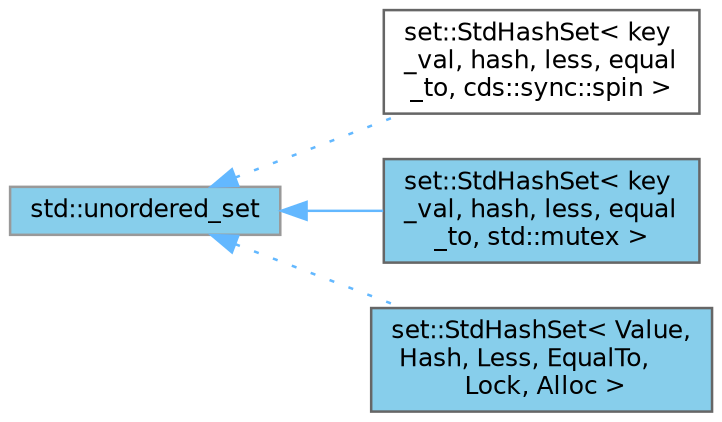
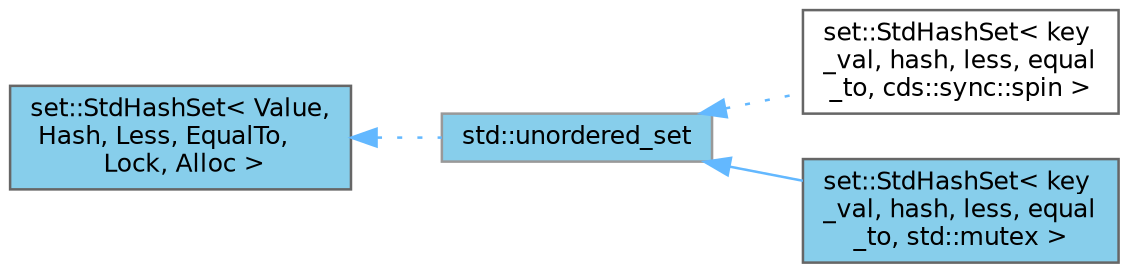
(319, 276) -> (409, 138)
